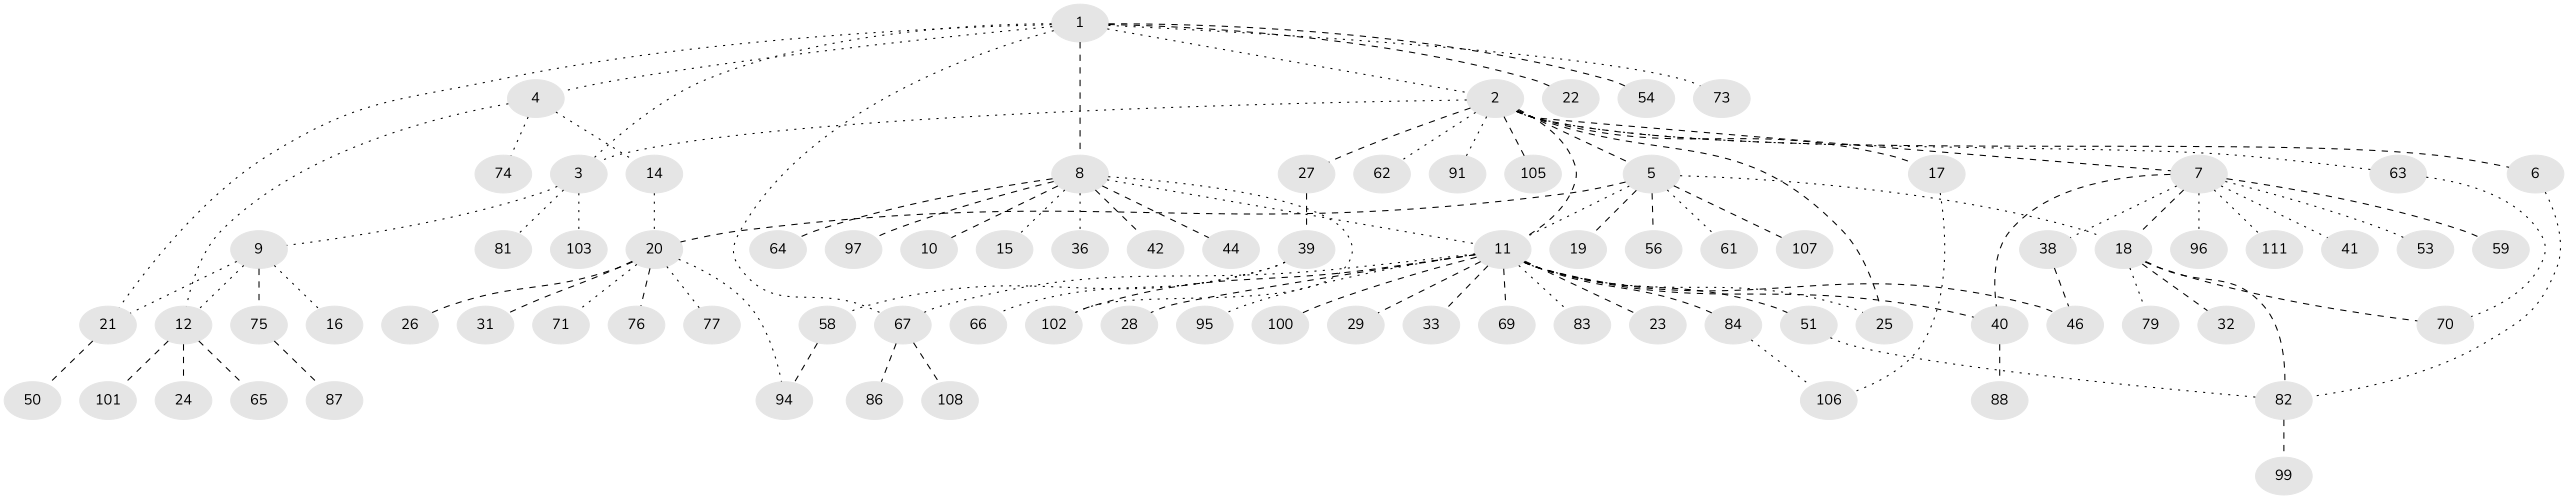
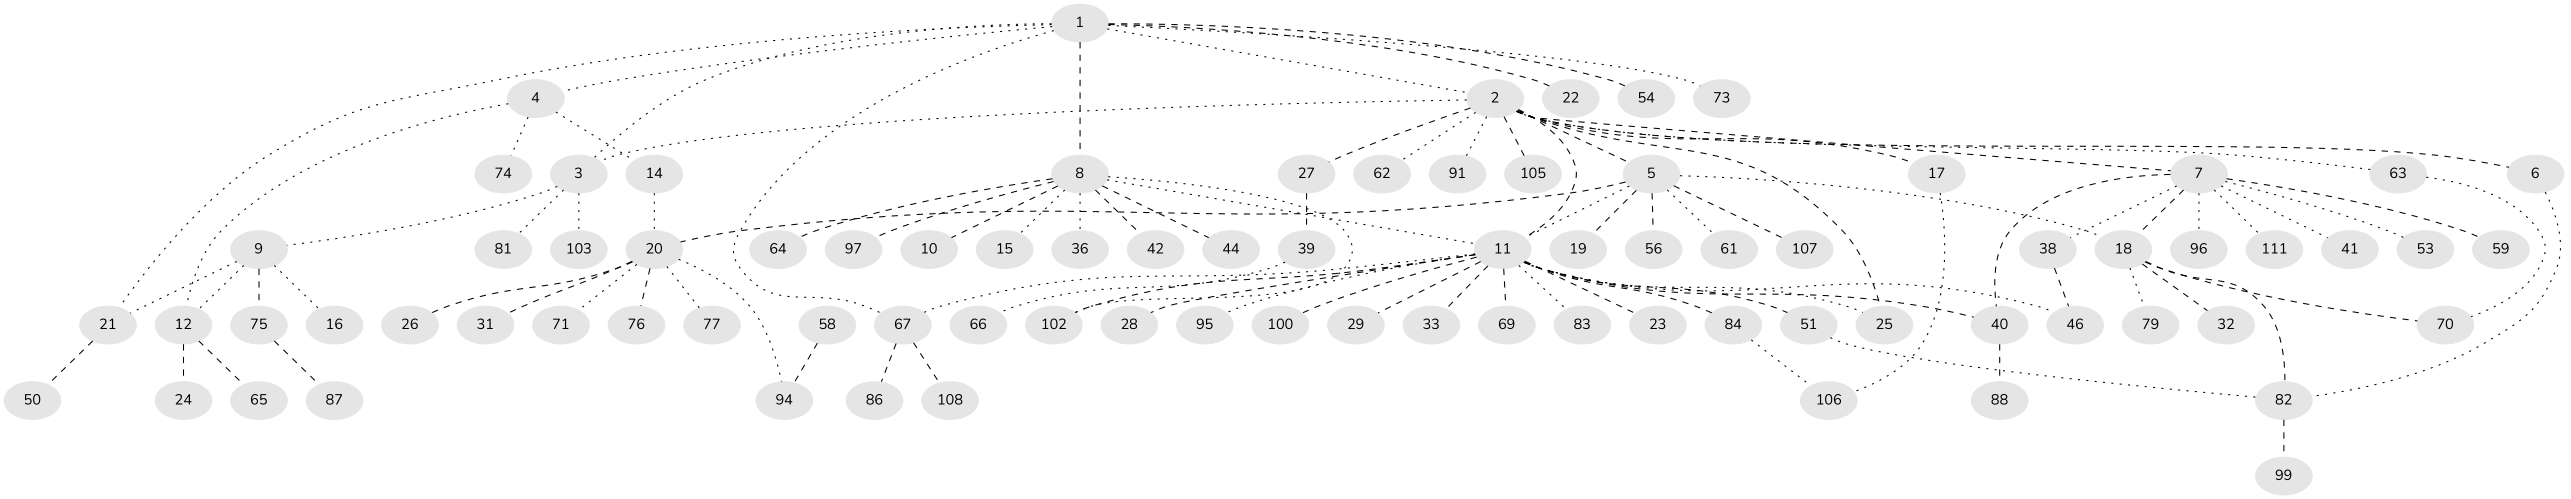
(990, 287) -> none
(1802, 287) -> (1802, 287)
(108, 401) -> none
